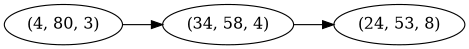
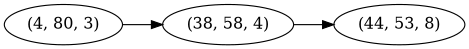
(228, 25) -> (228, 25)
(399, 25) -> (399, 25)
